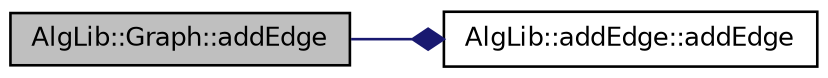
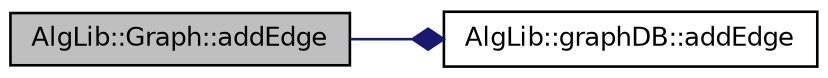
(631, 39) -> (631, 39)
